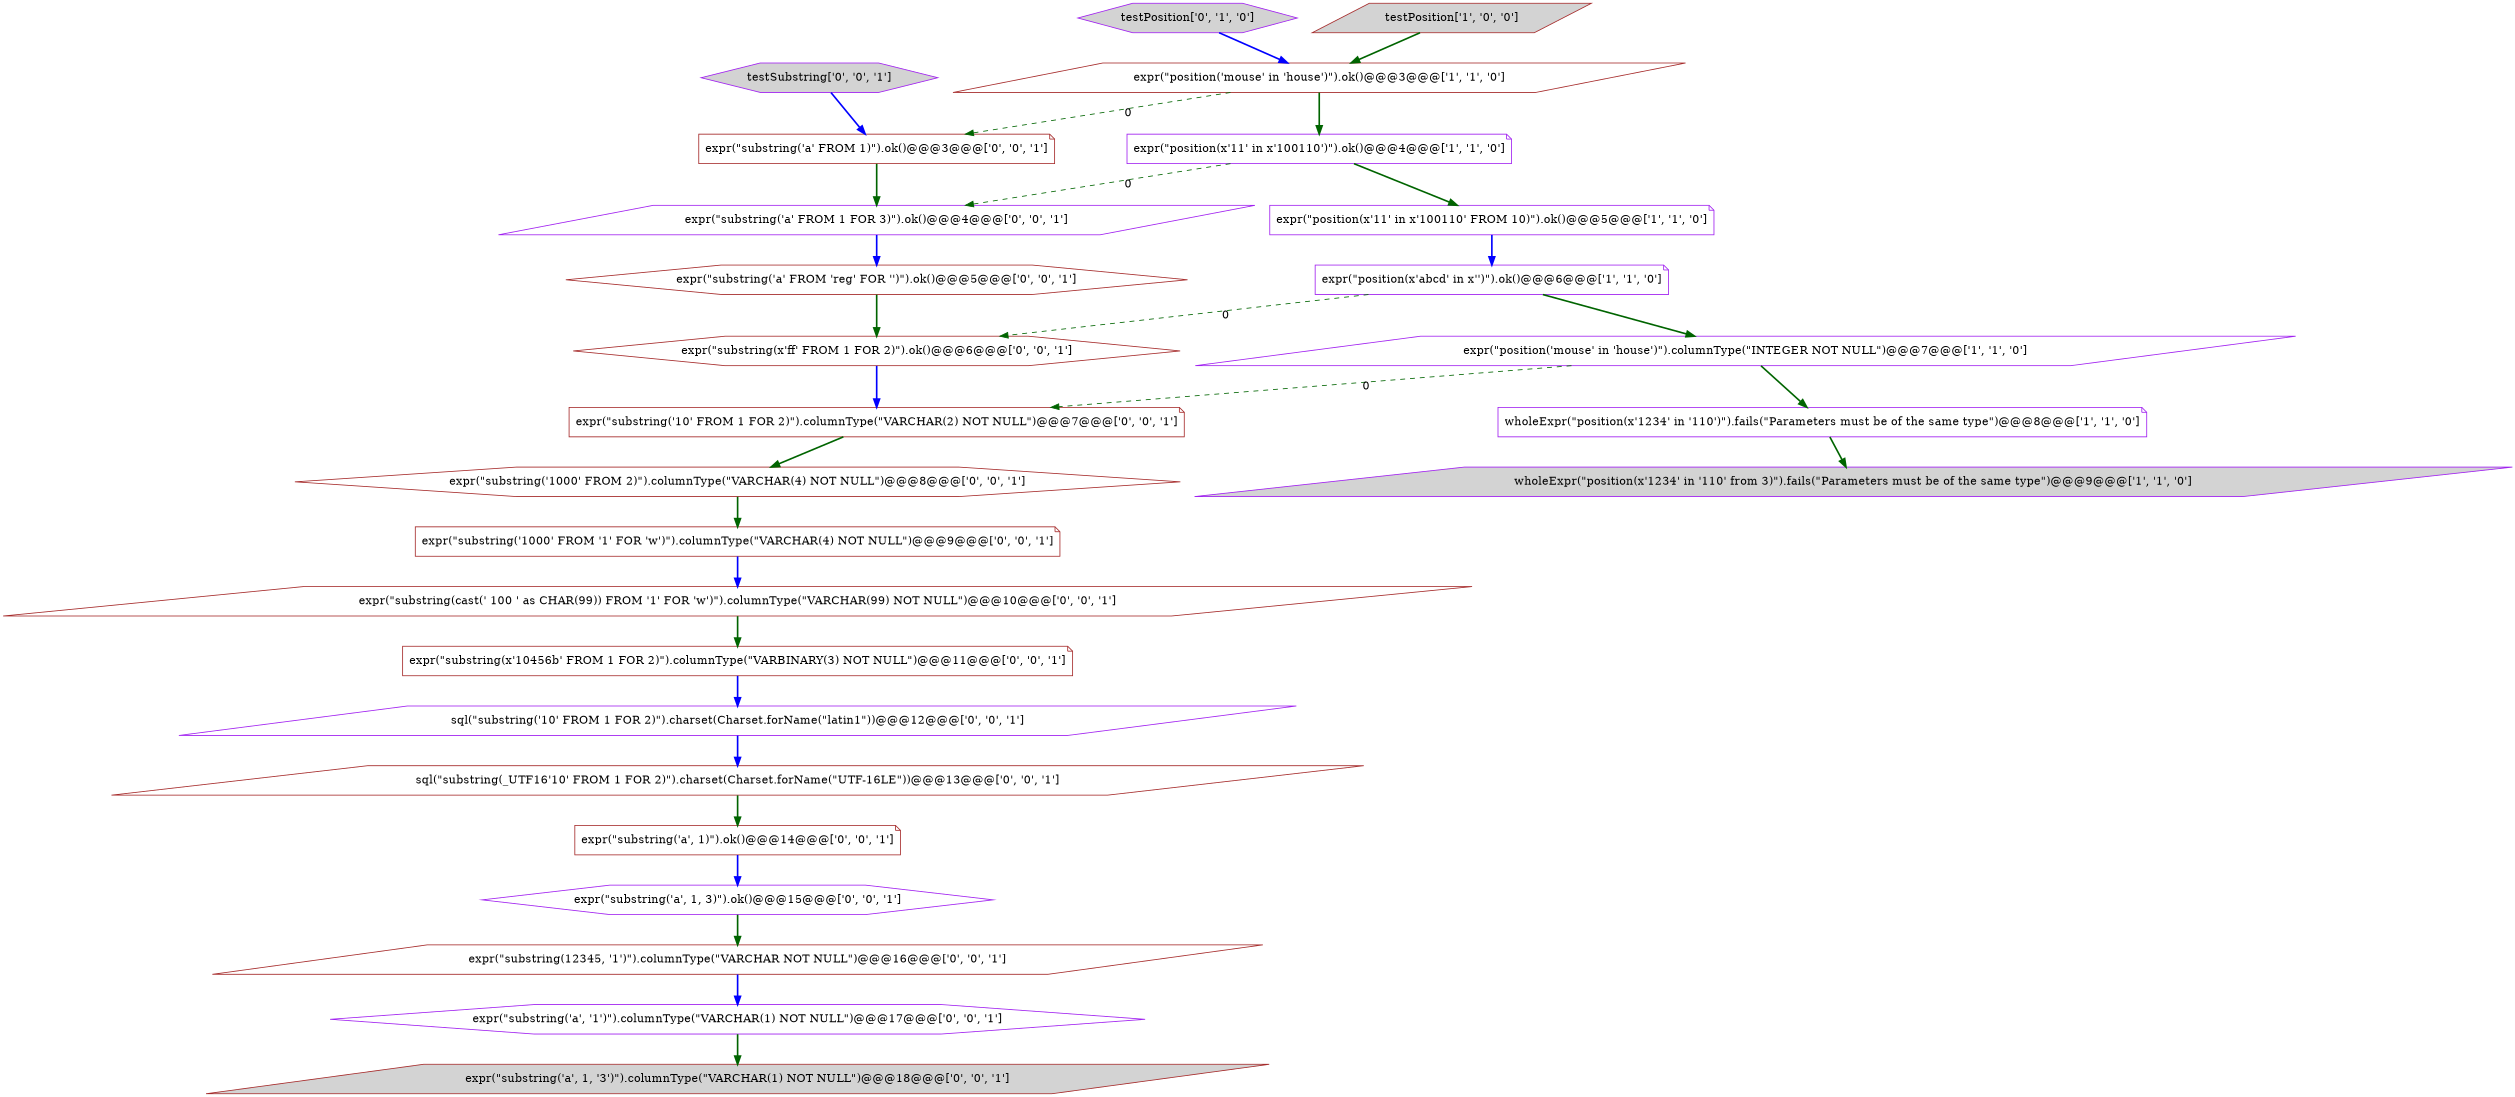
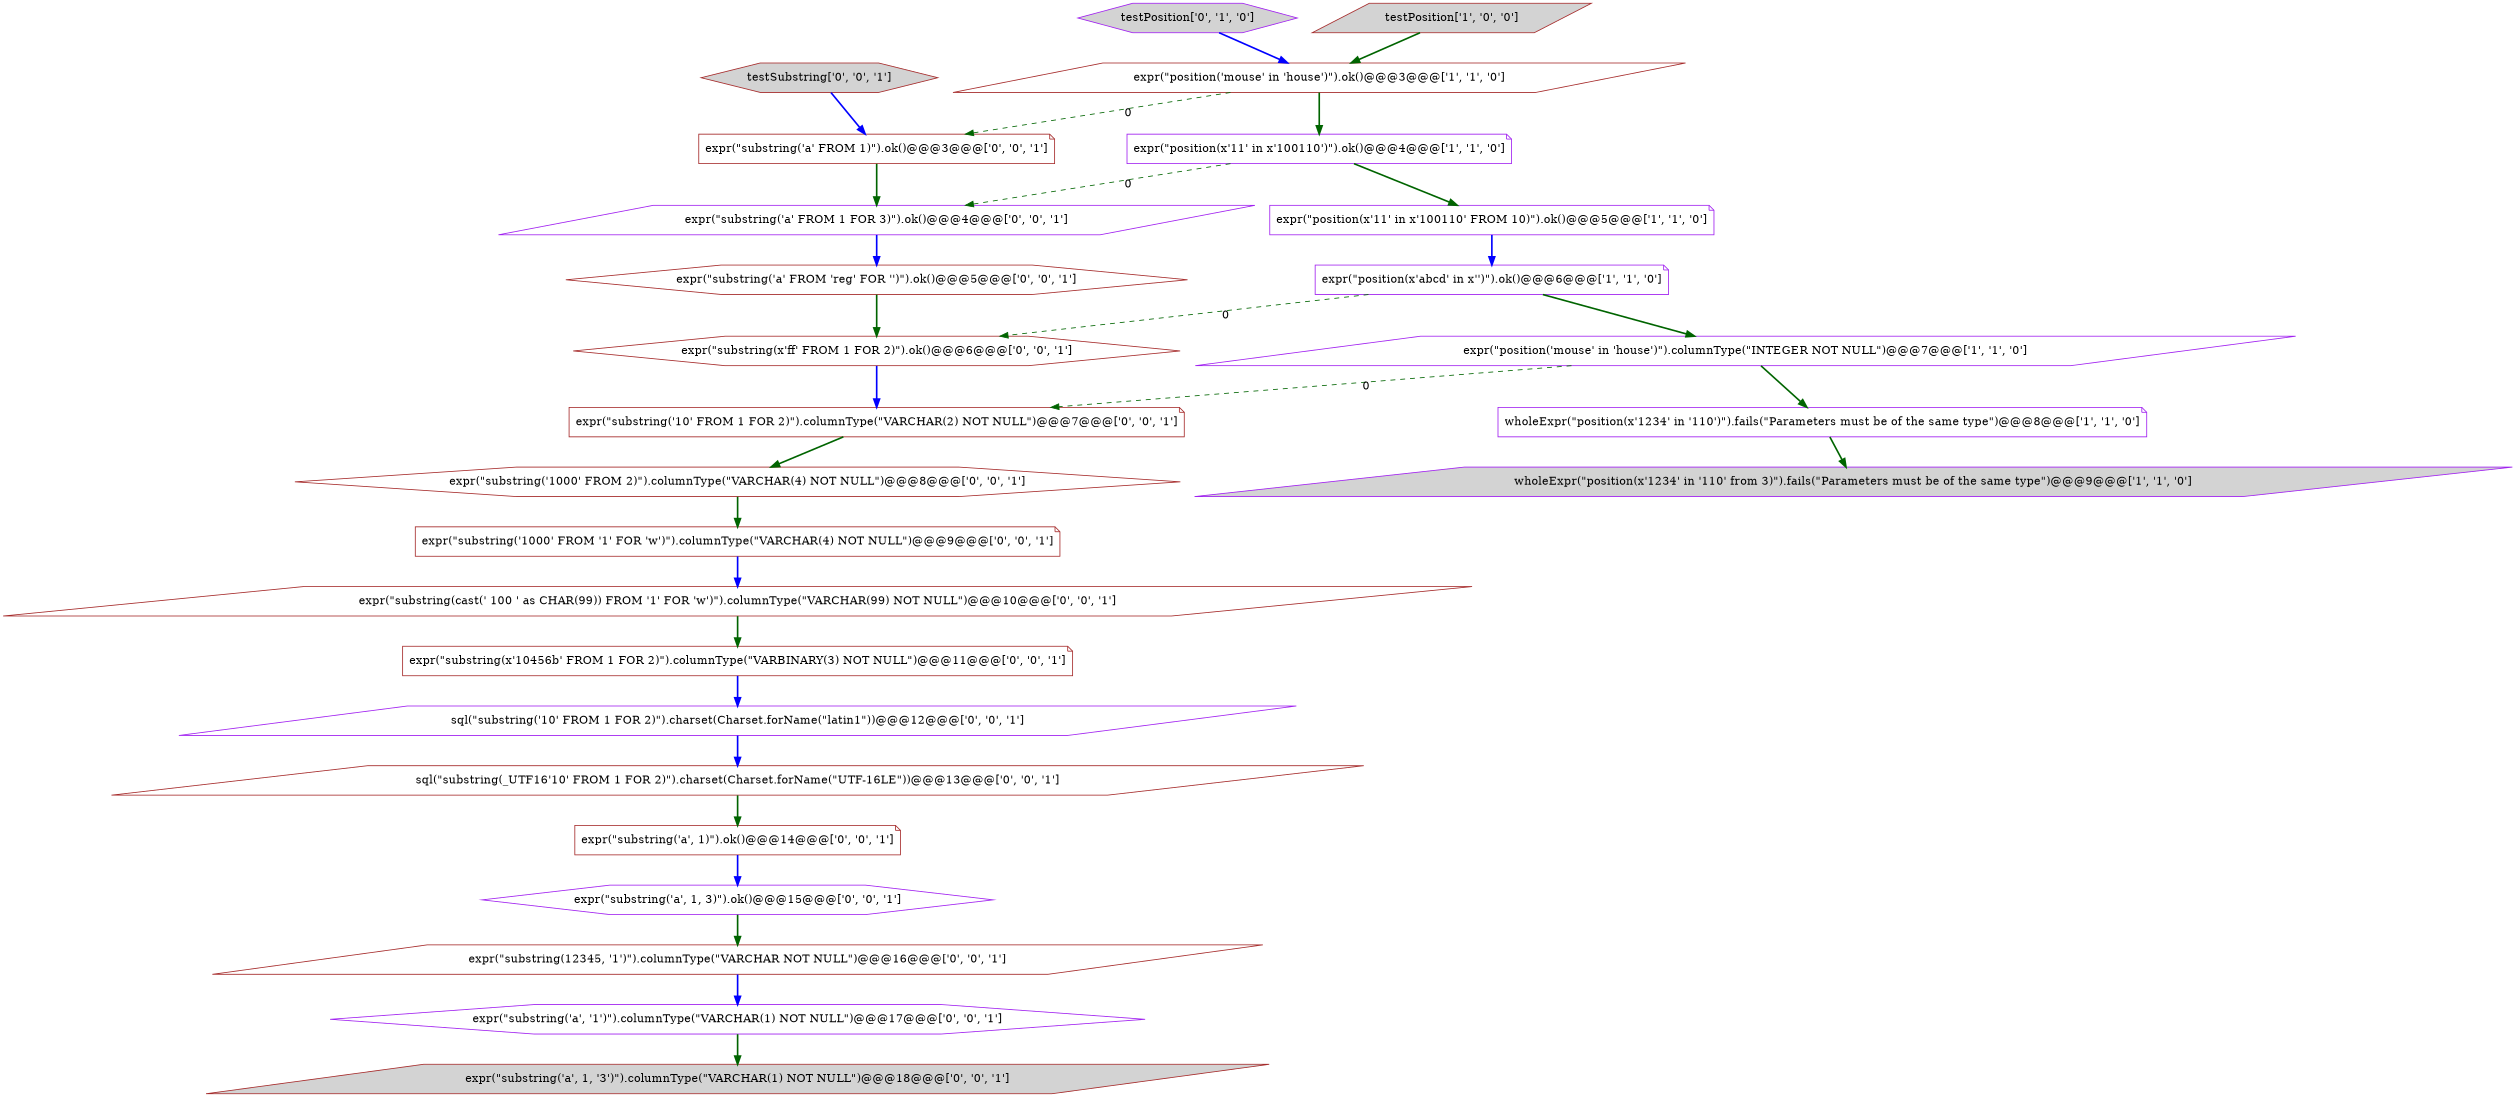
(819, 78) -> (819, 78)
